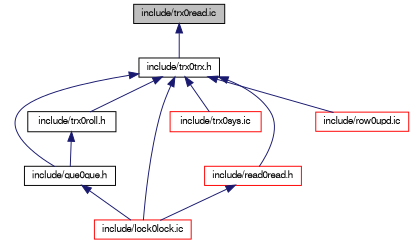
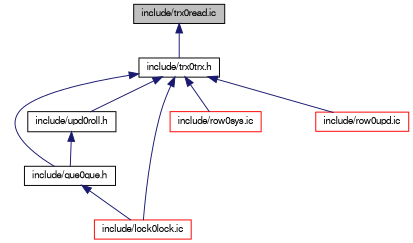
(72, 122) -> (72, 122)
(216, 122) -> (216, 122)
(253, 176) -> none
